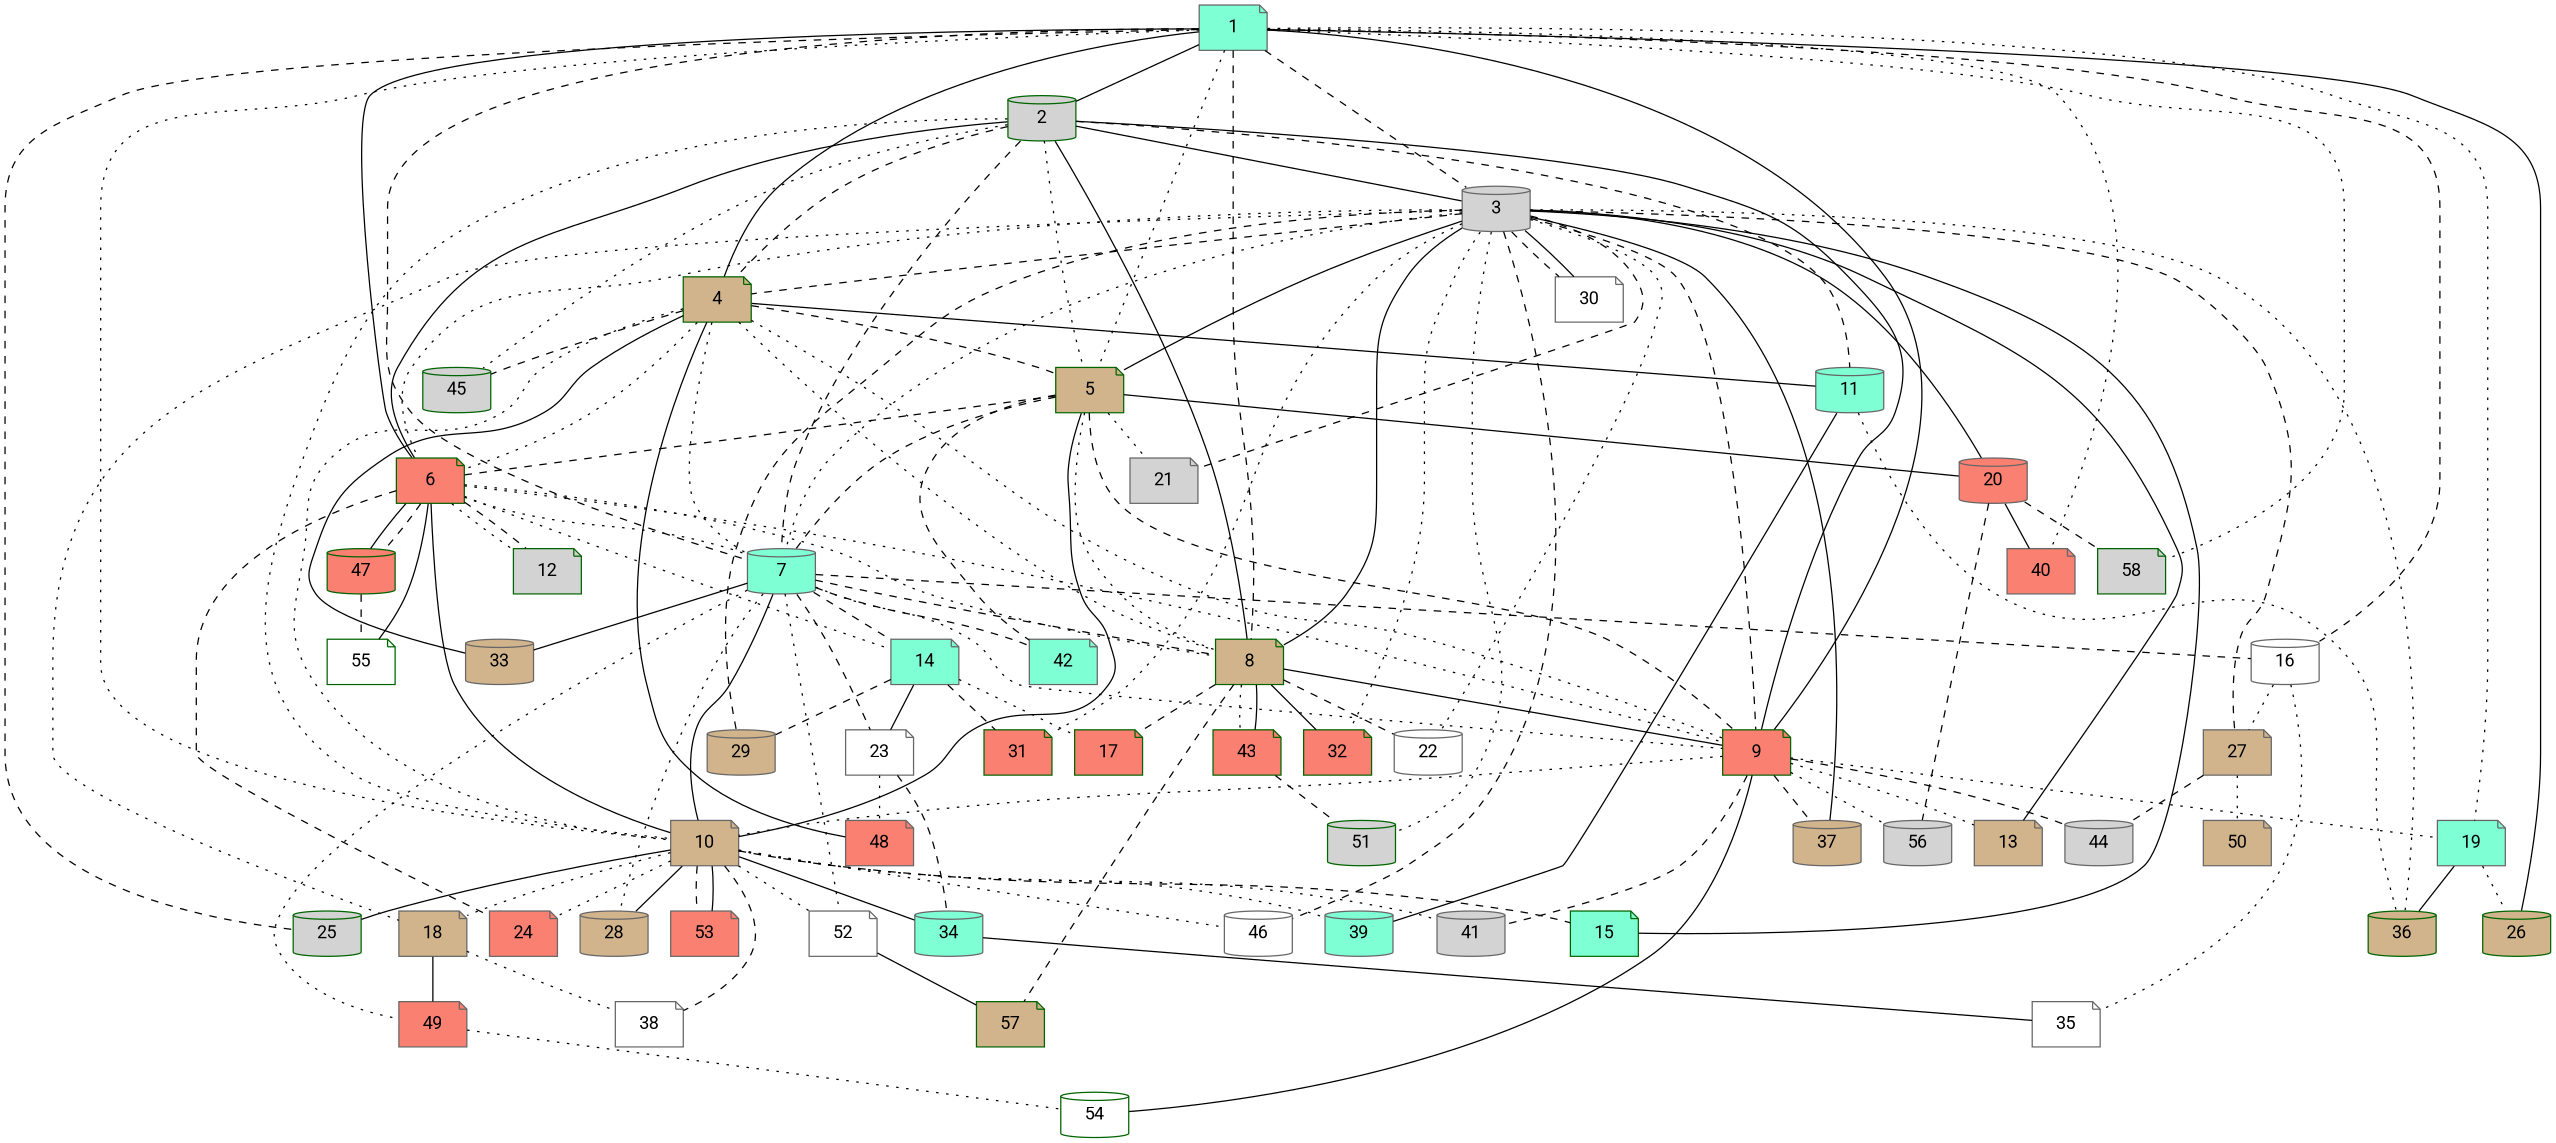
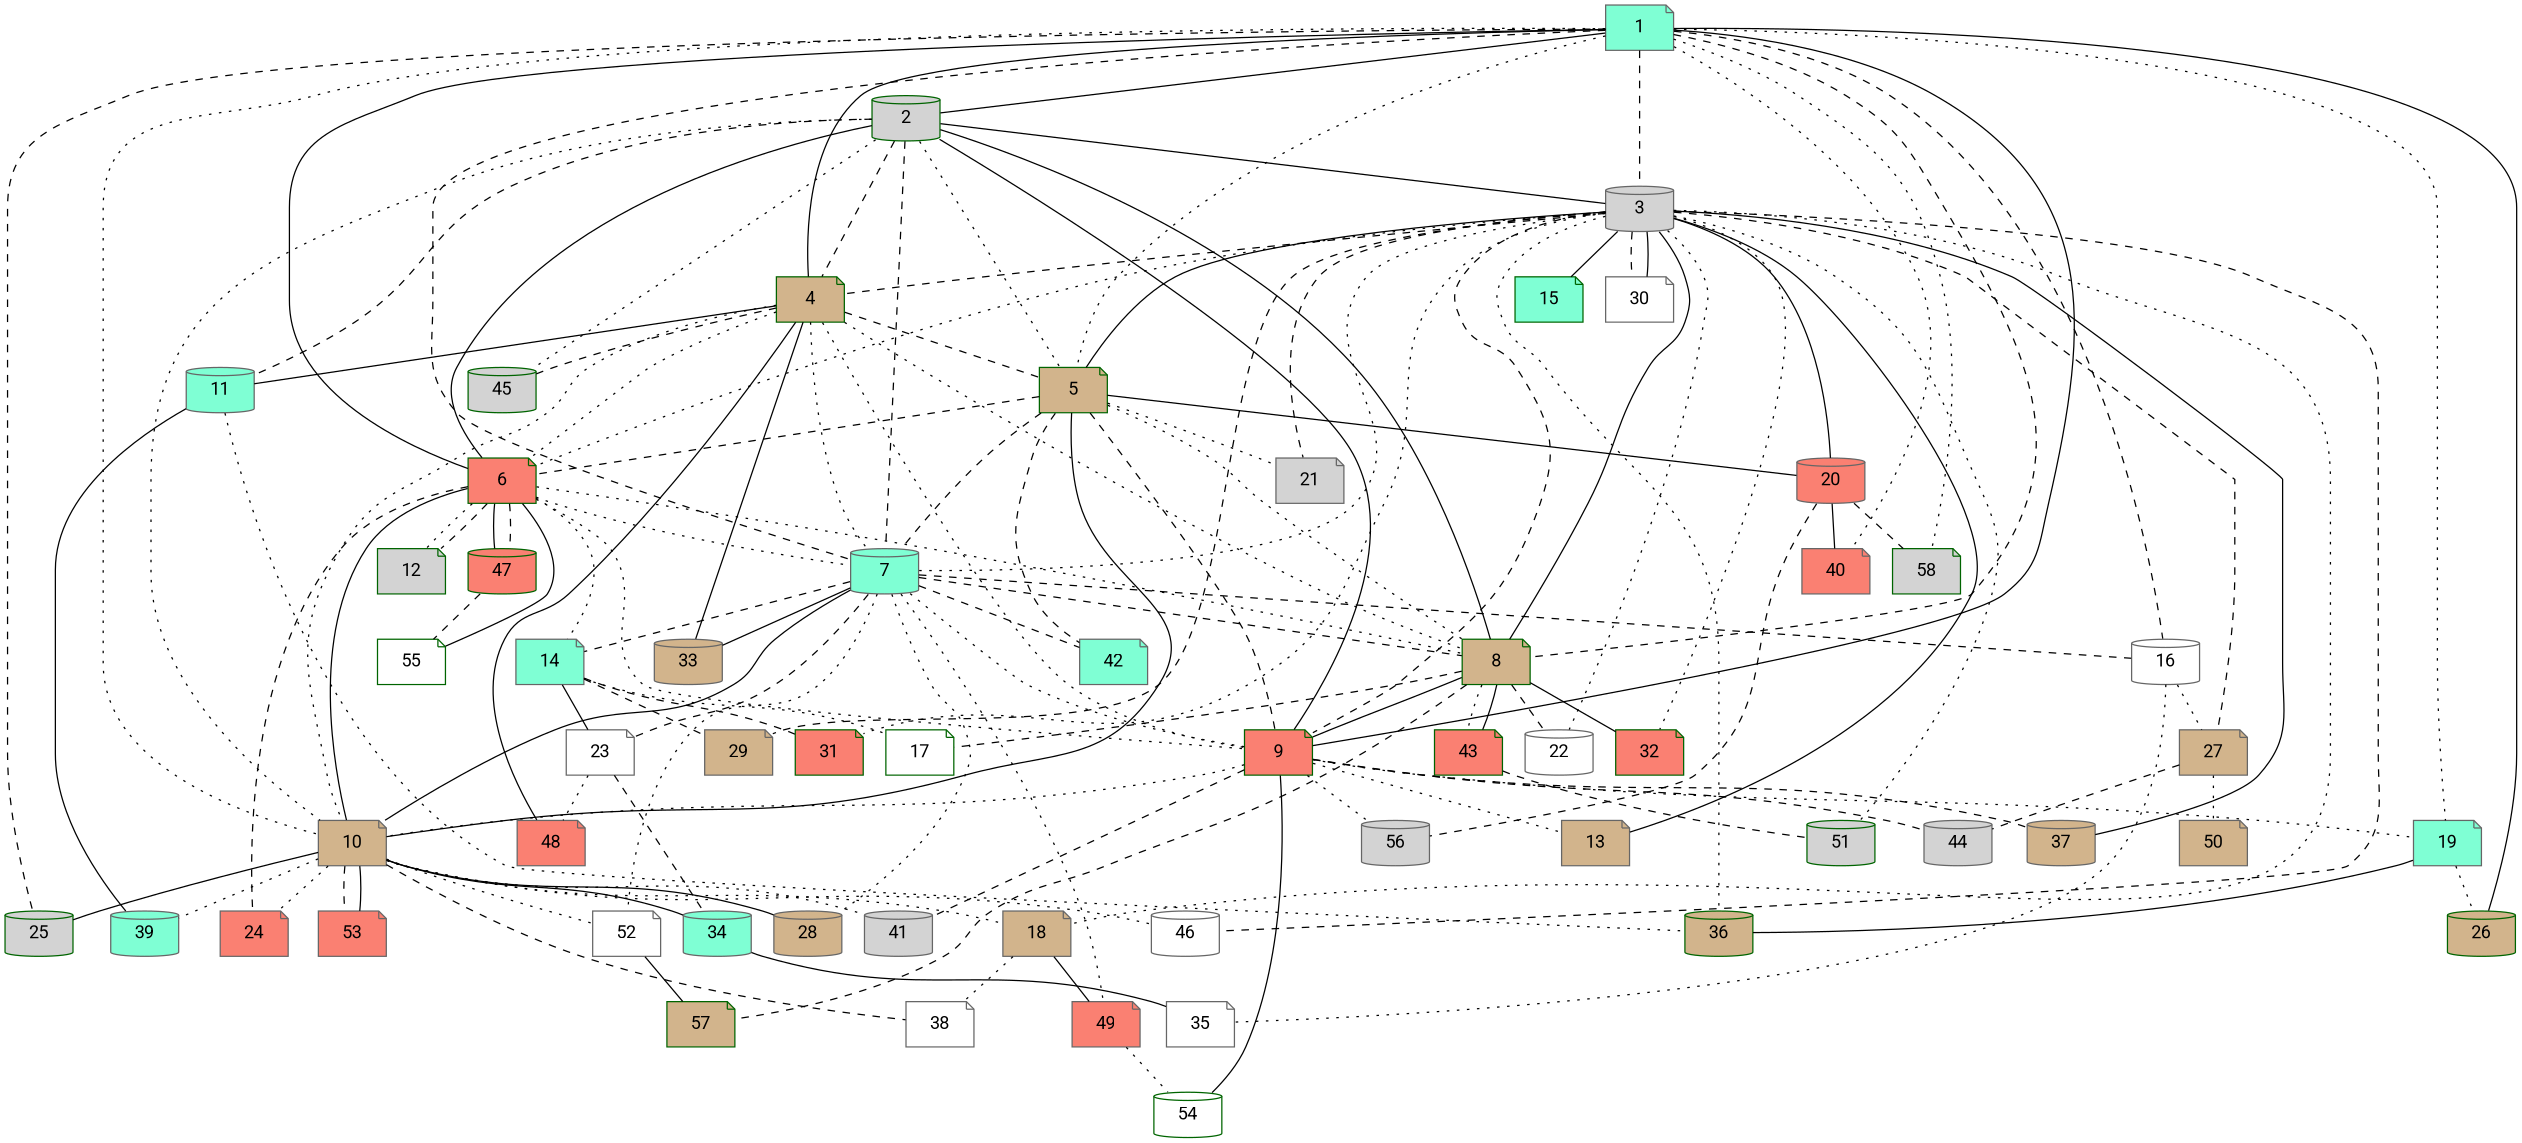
(741, 752) -> (739, 752)
(1109, 752) -> (920, 752)
(1155, 884) -> none
